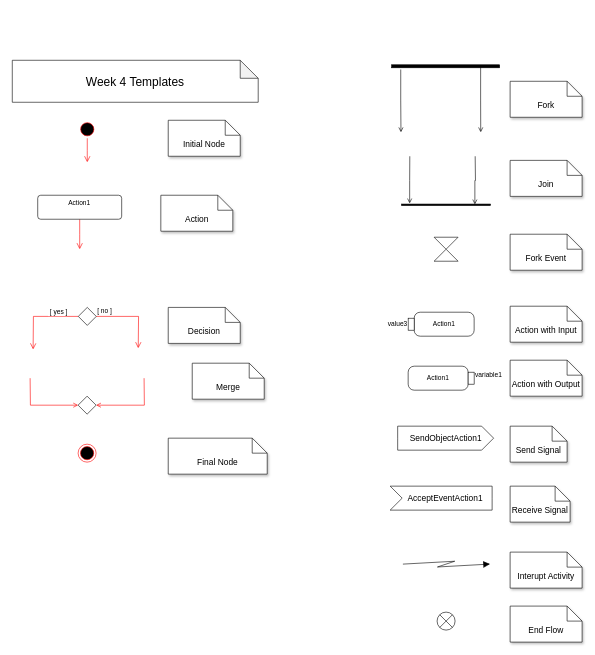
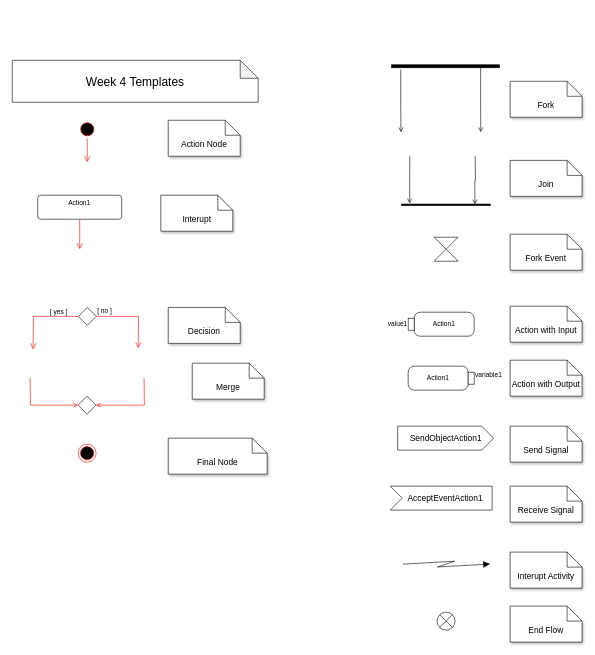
(204, 145) -> (204, 145)
(197, 220) -> (197, 220)
(397, 324) -> (397, 324)
(539, 444) -> (546, 444)
(540, 504) -> (546, 504)
